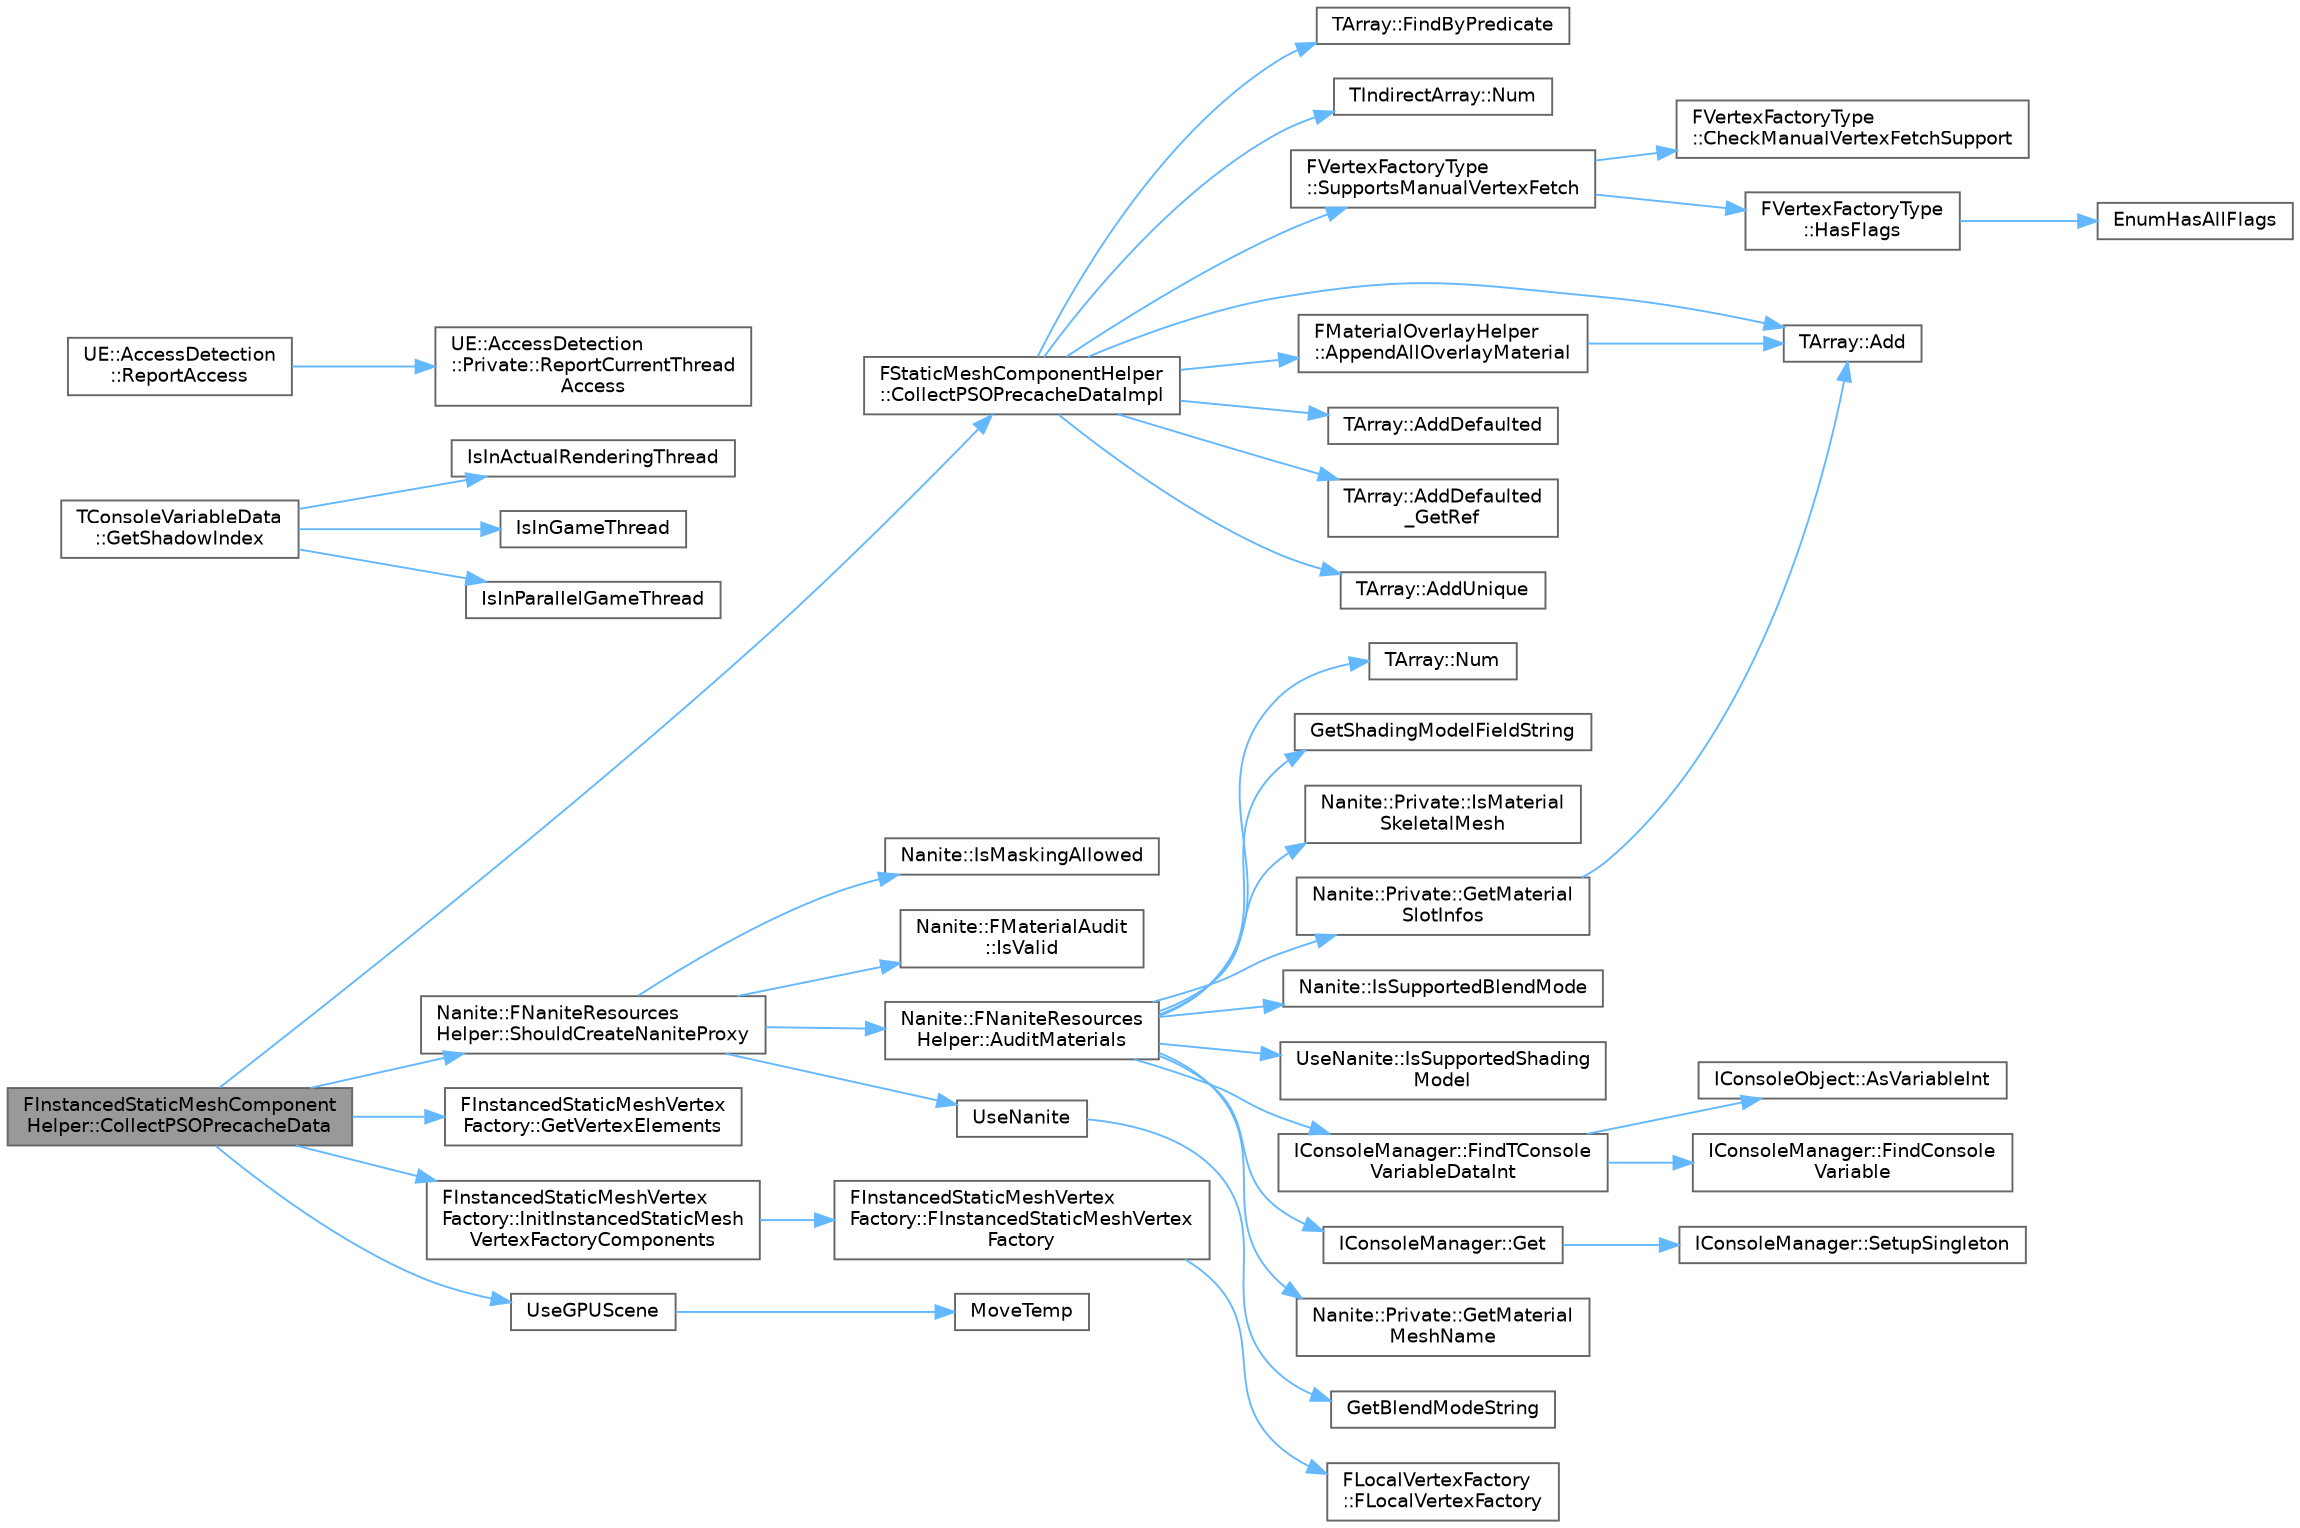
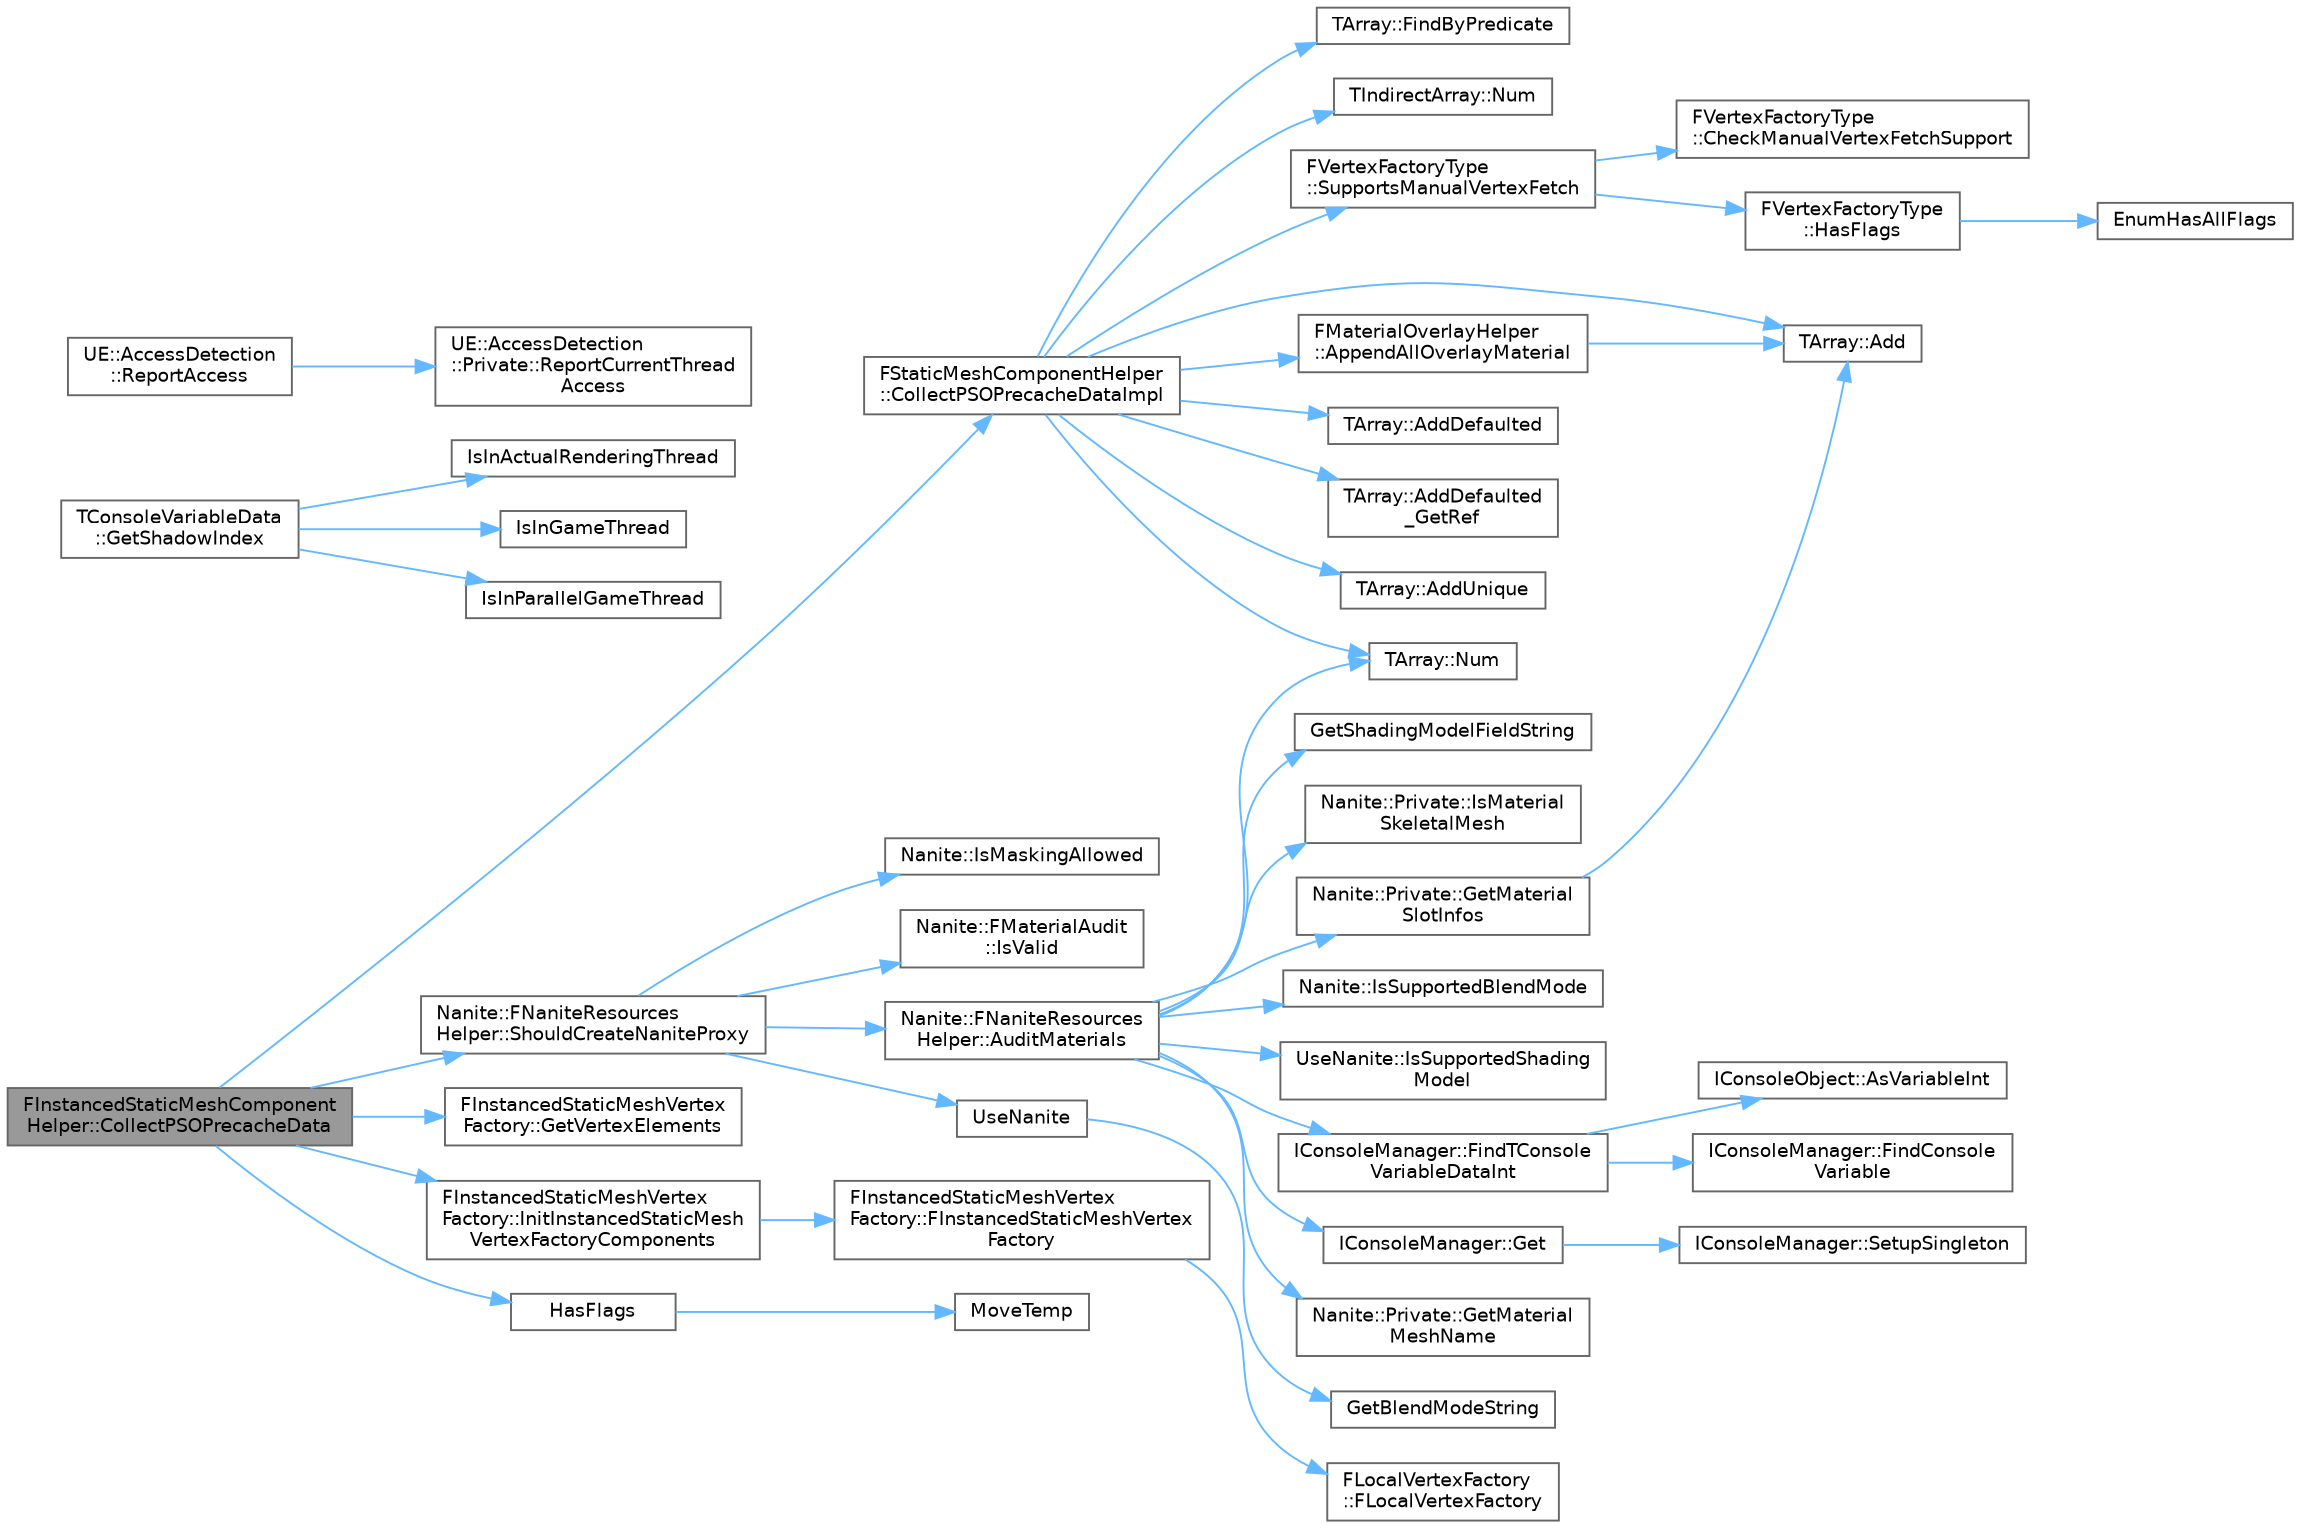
none -> (1180, 558)
(593, 1312) -> (593, 1312)
